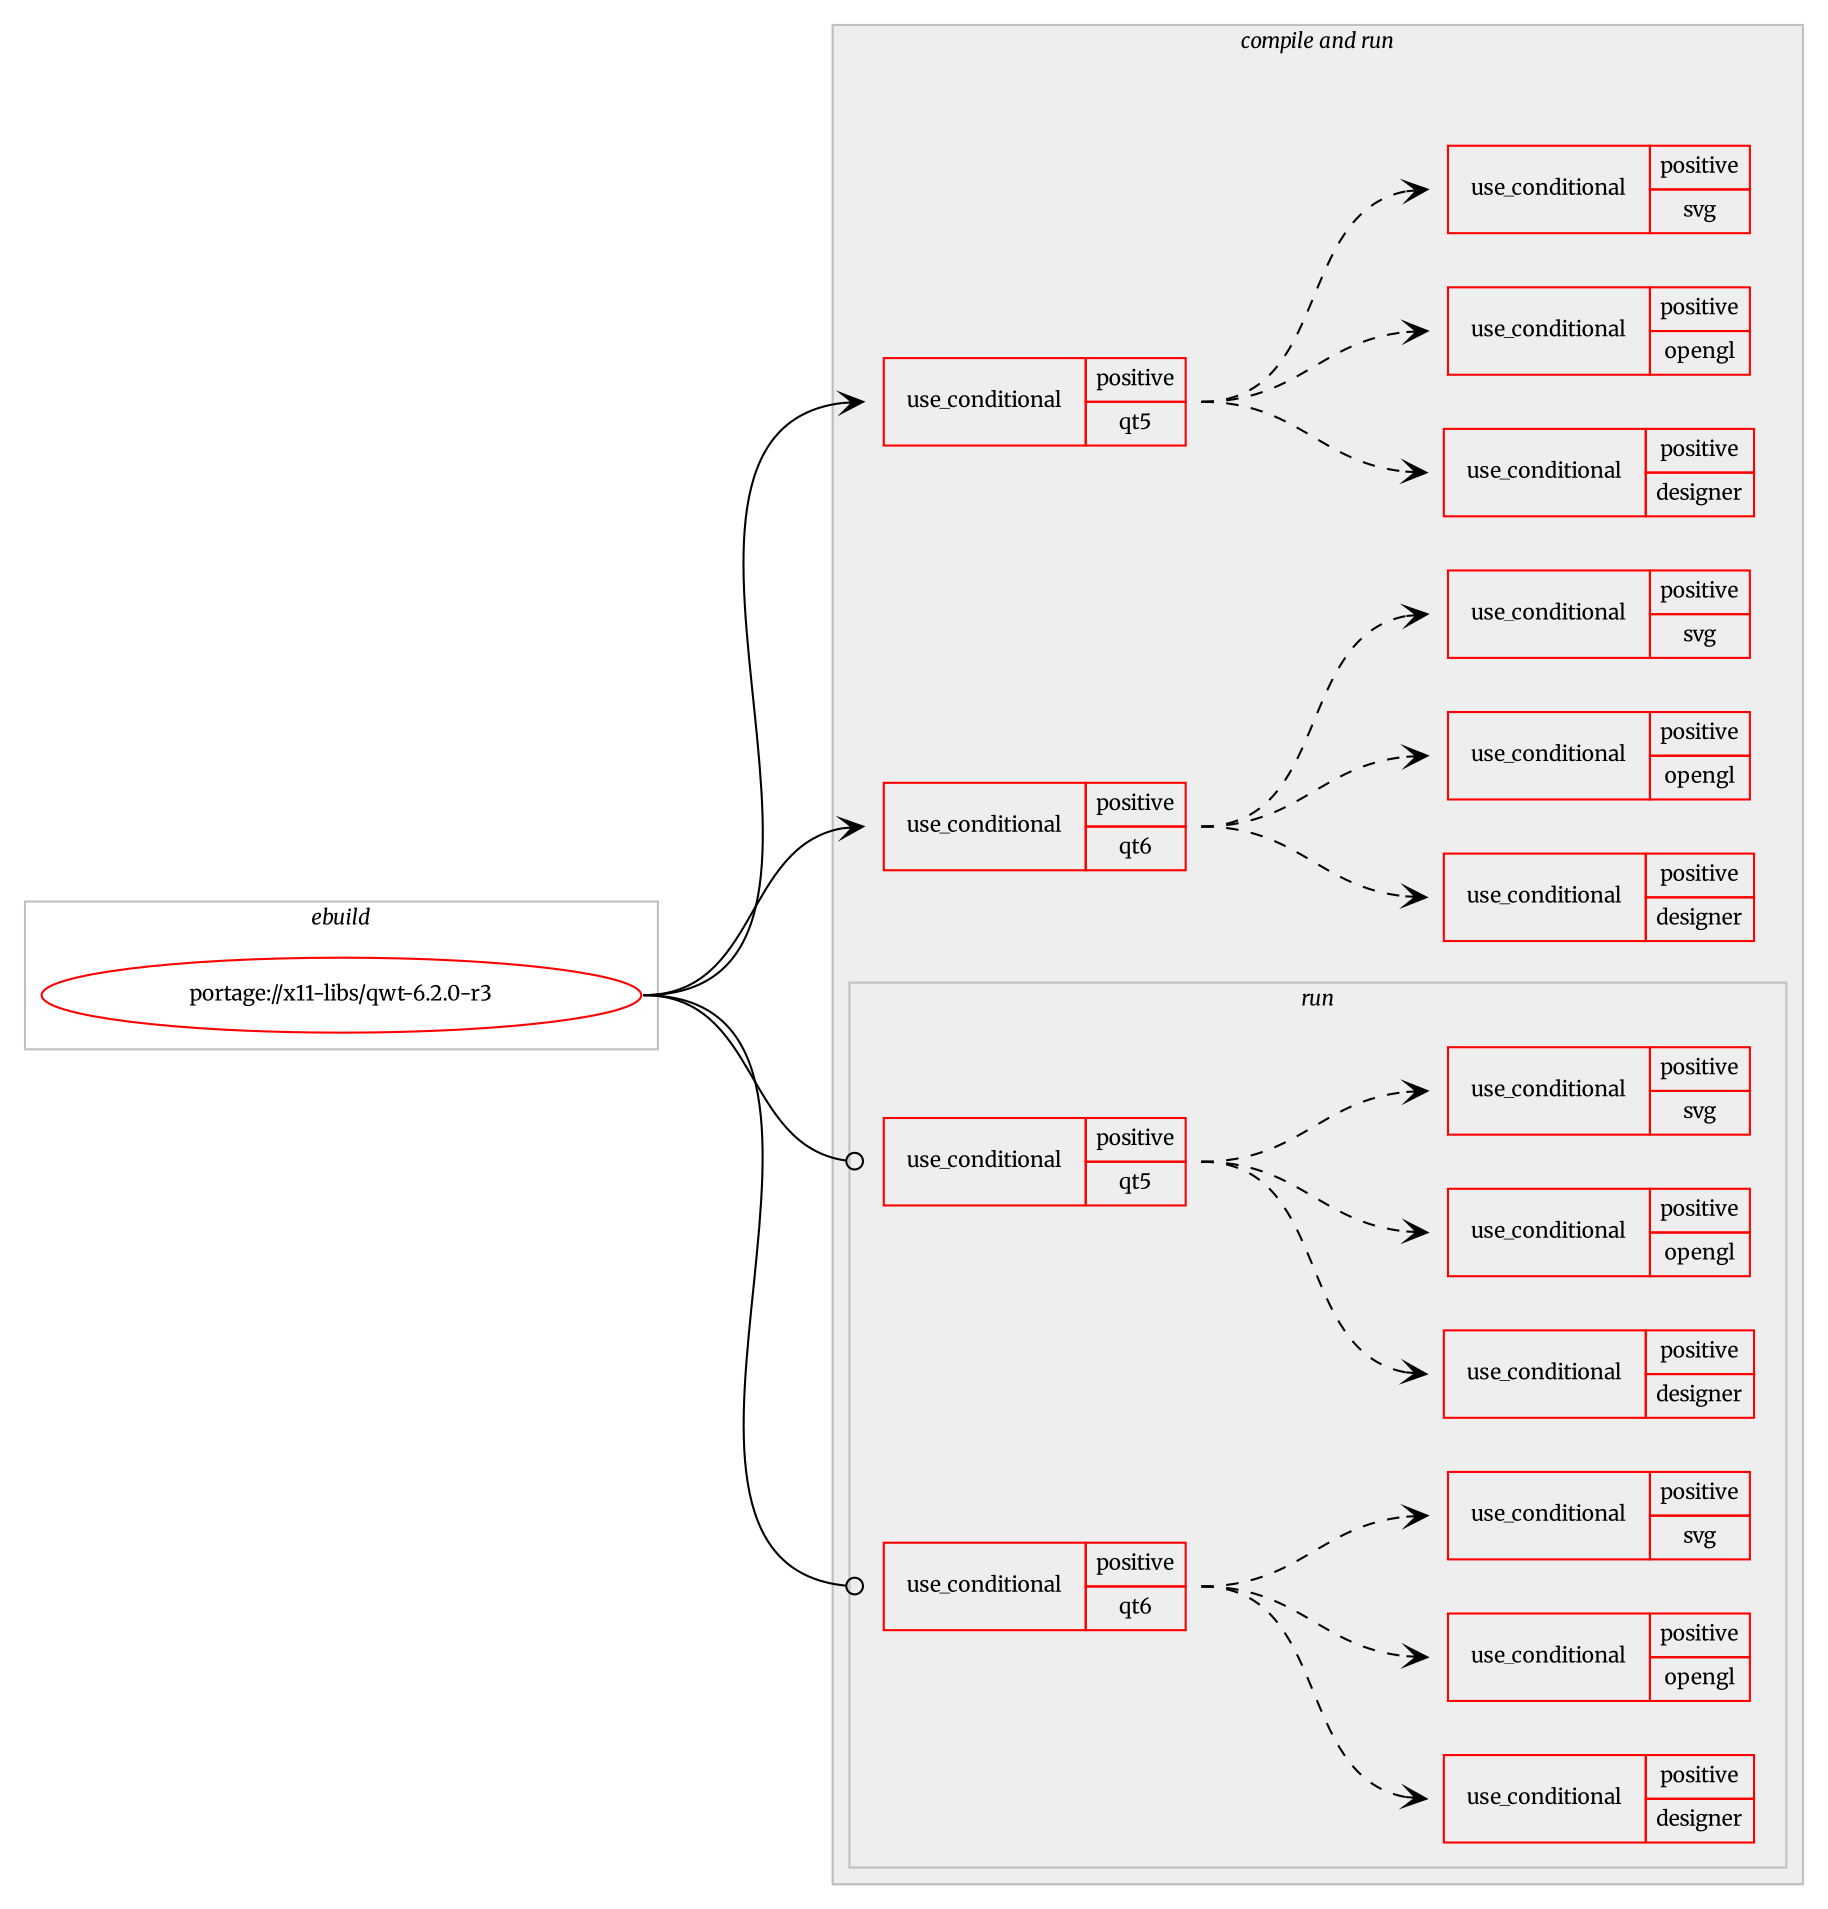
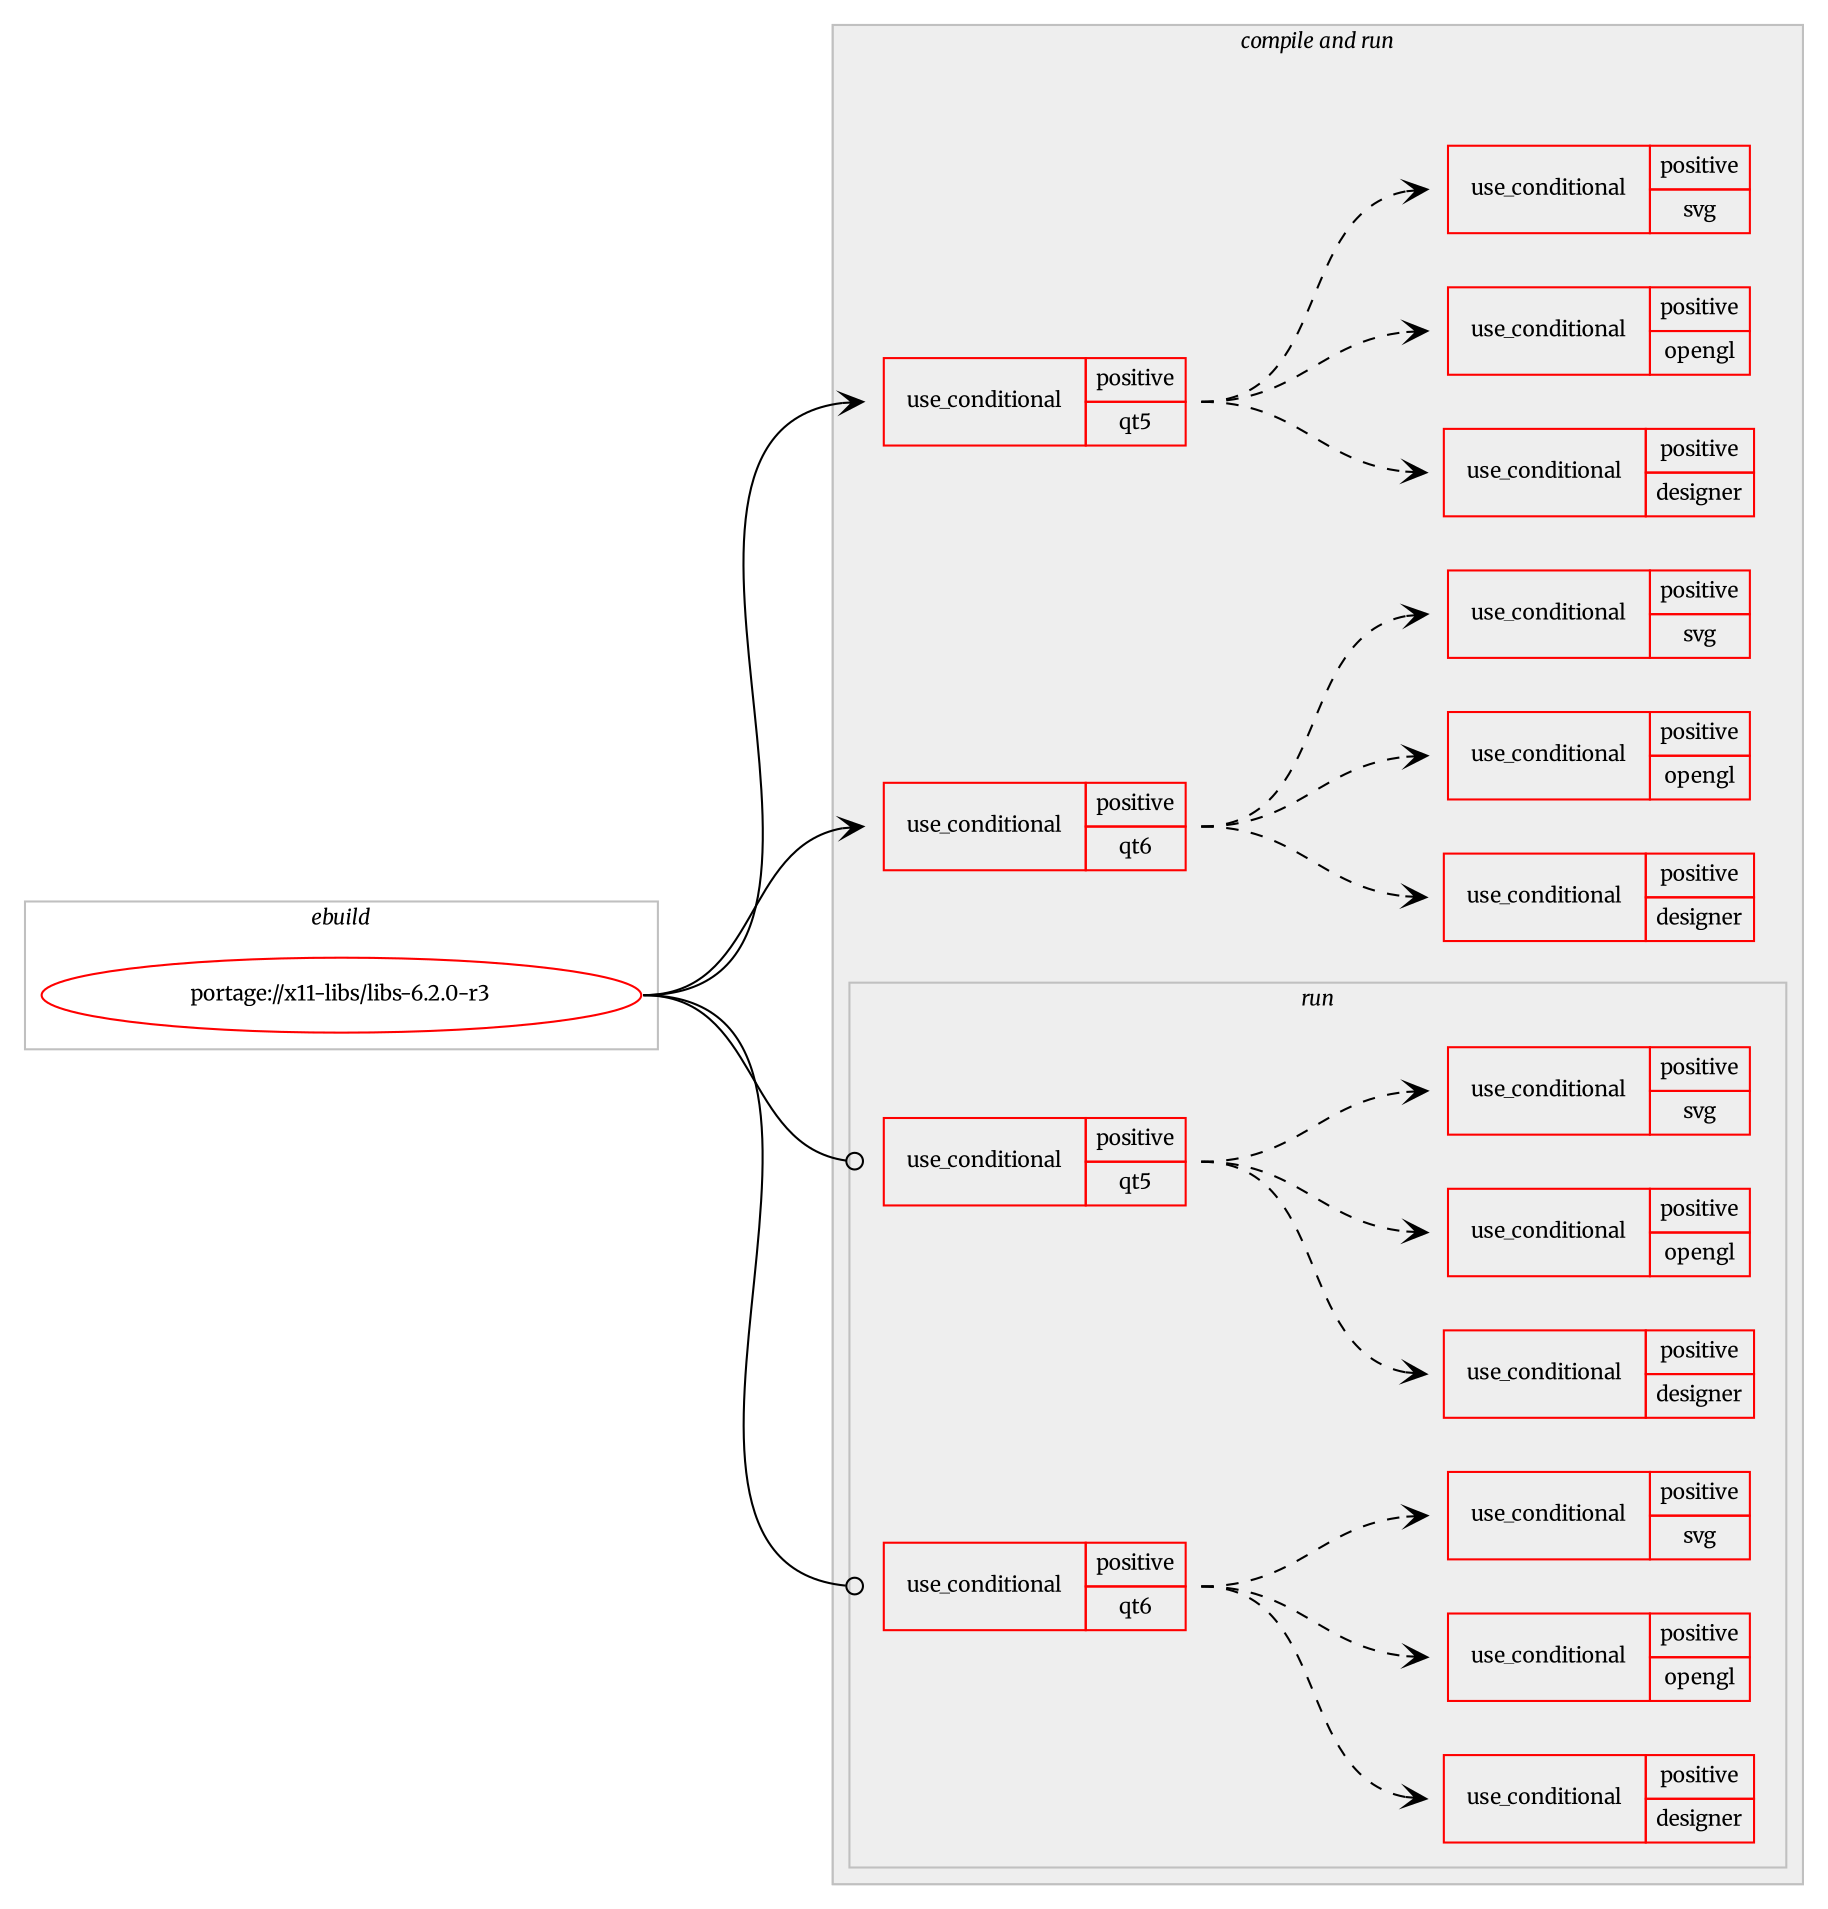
(341, 995) -> (341, 995)
